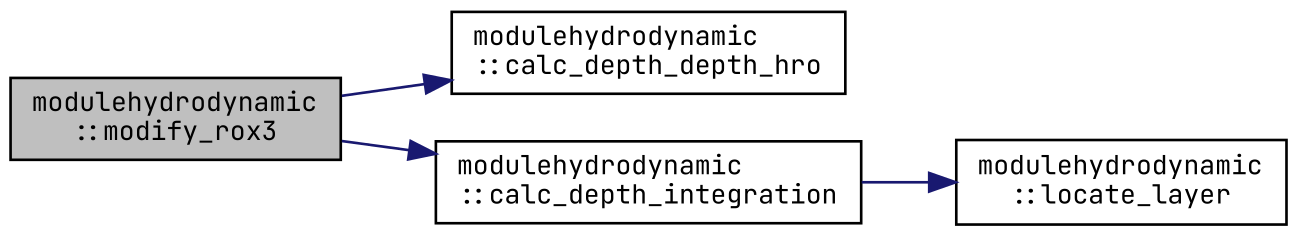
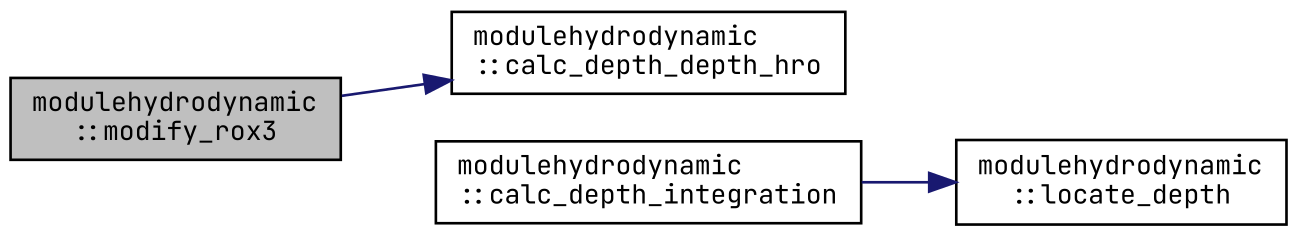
(375, 146) -> none
(1121, 182) -> (1121, 182)
